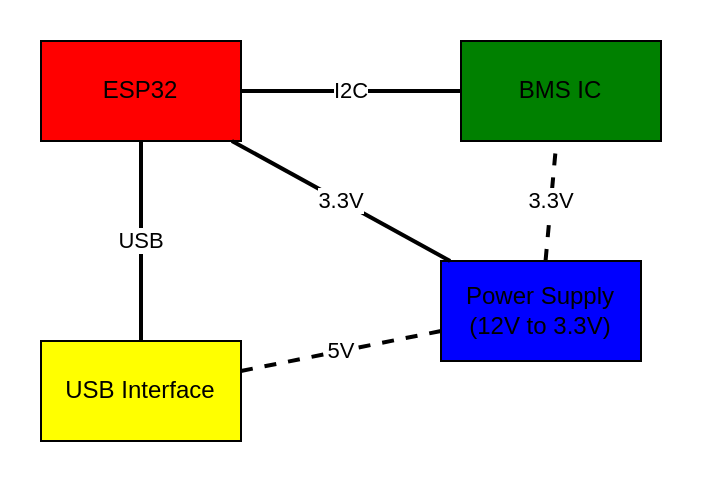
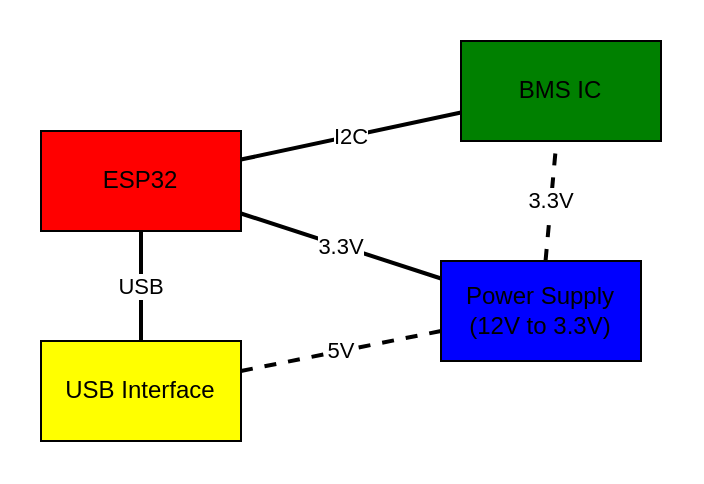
(141, 91) -> (141, 181)
